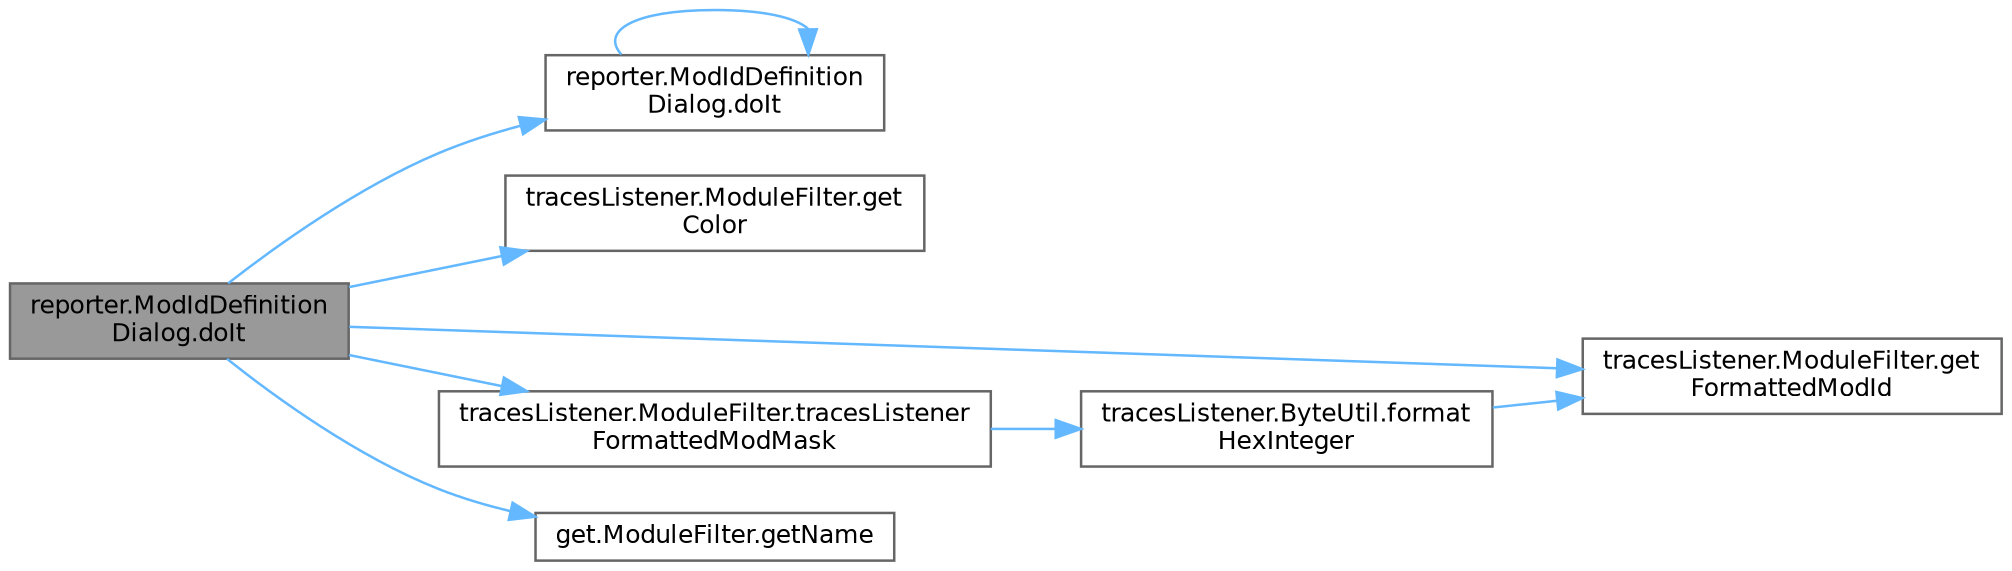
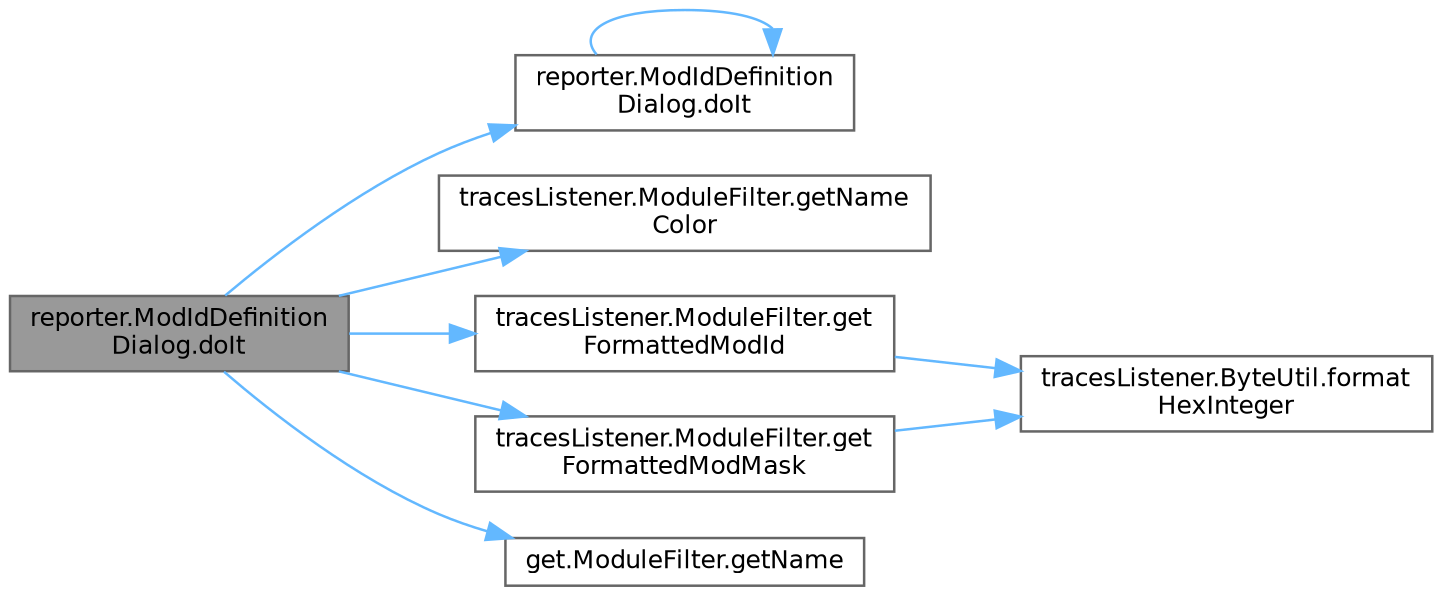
(715, 213) -> (685, 213)
(1525, 404) -> (945, 363)
(715, 429) -> (685, 454)
